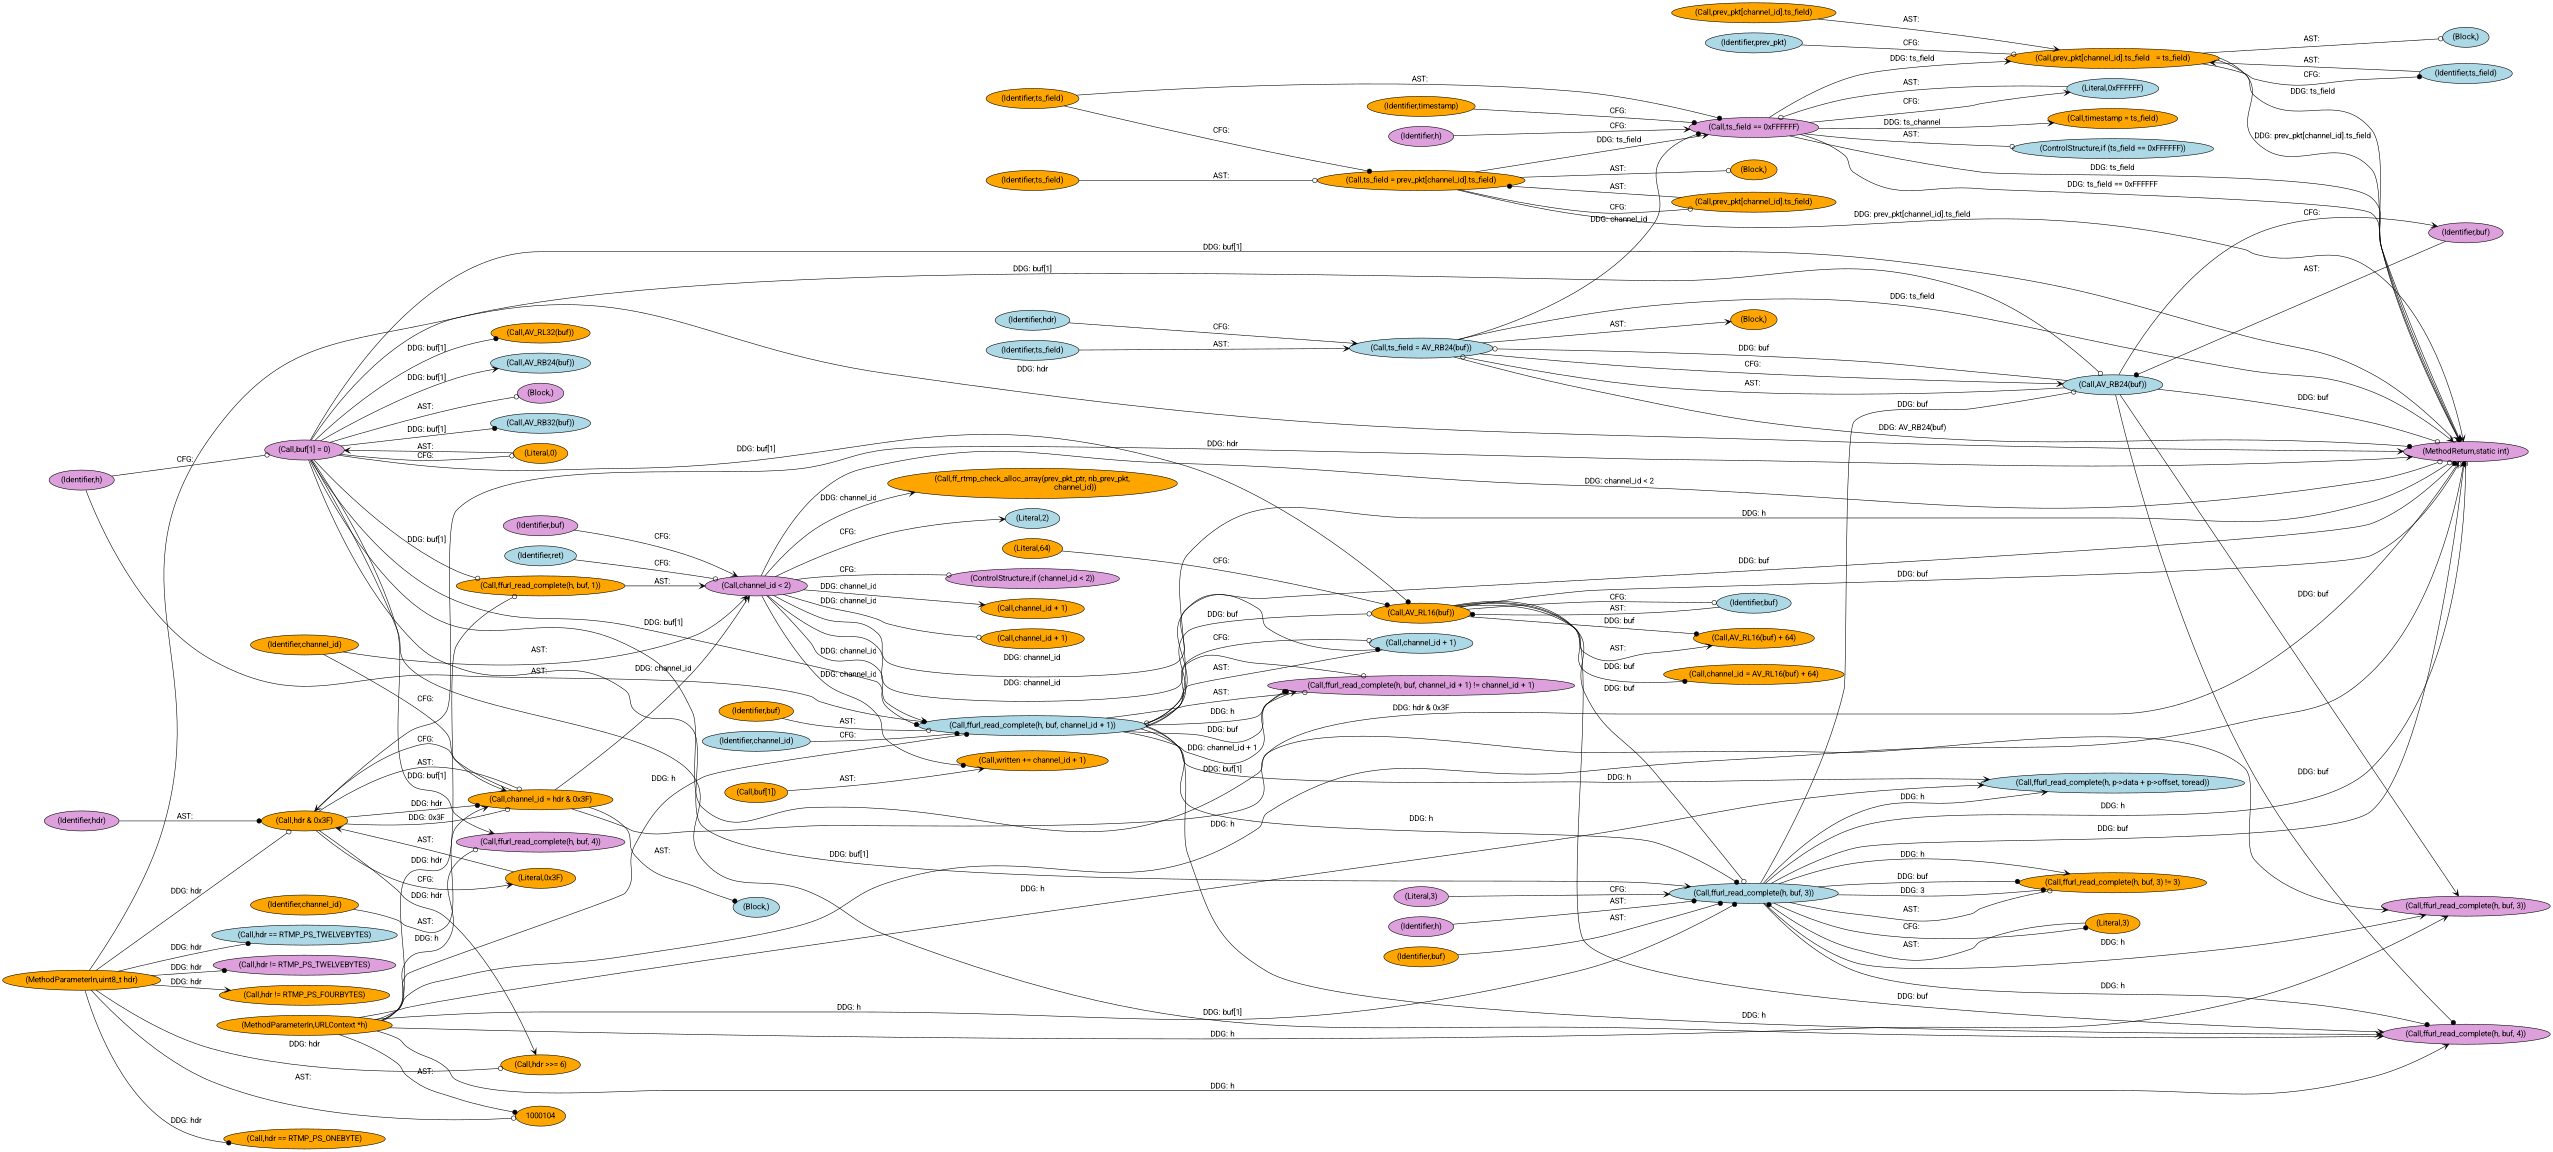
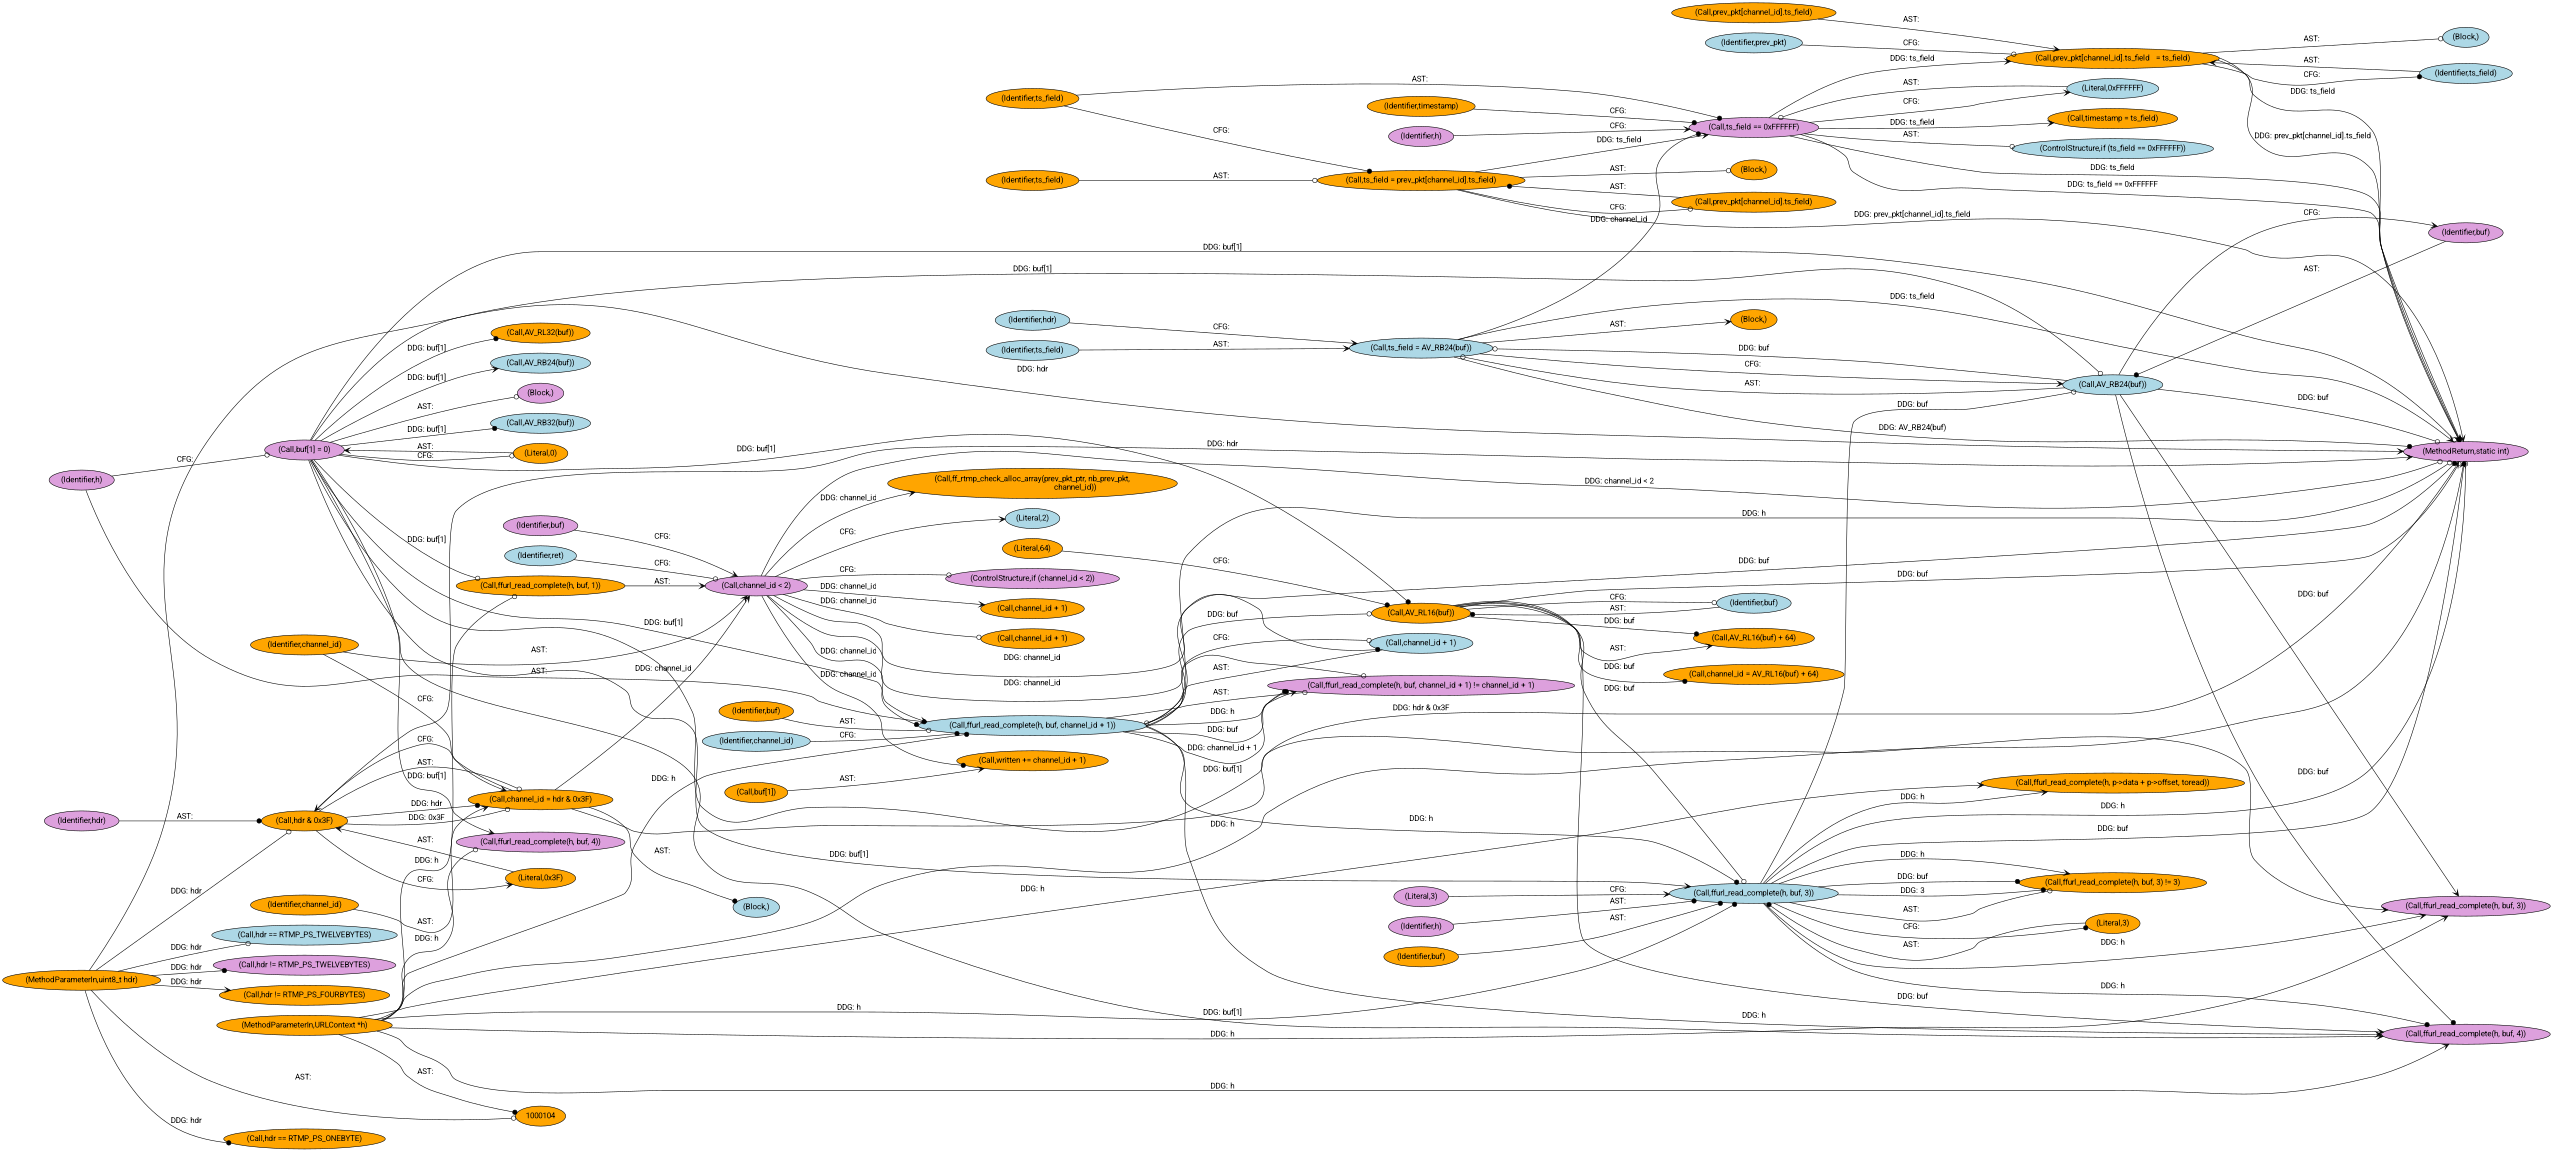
(1913, 123) -> (1913, 123)
(1553, 782) -> none
(2113, 783) -> (2113, 783)
(427, 861) -> (427, 861)
(182, 956) -> (182, 956)
(541, 1065) -> none
